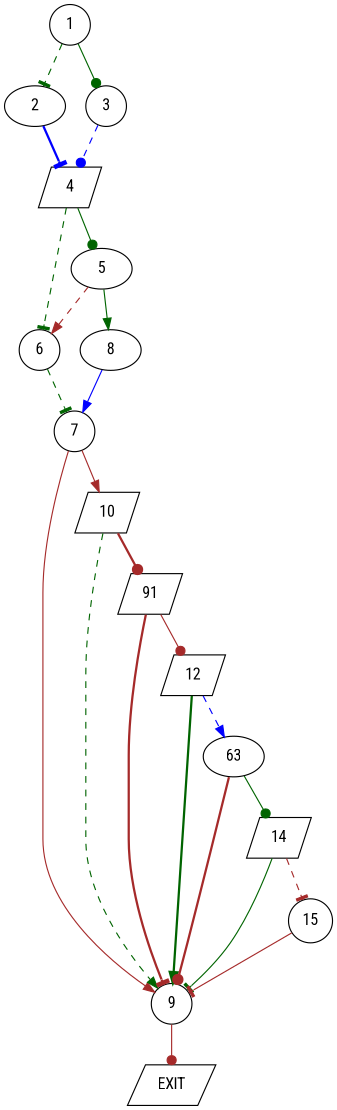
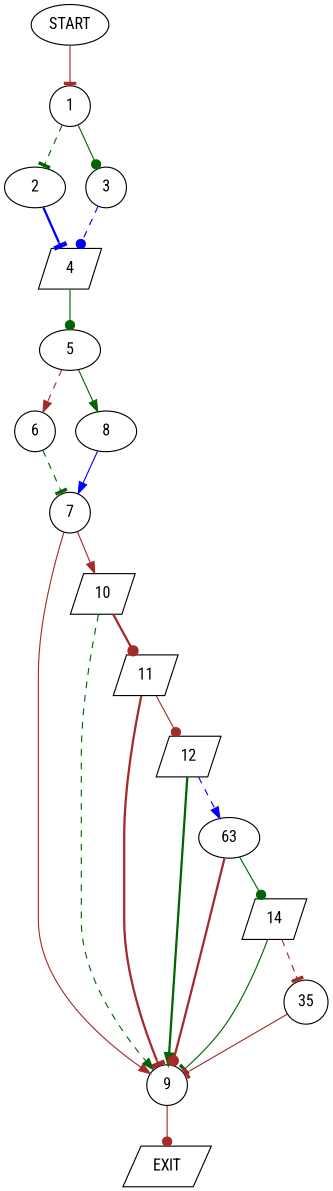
none -> (70, 25)
(55, 266) -> none
(150, 594) -> (146, 675)
(311, 921) -> (306, 1002)
